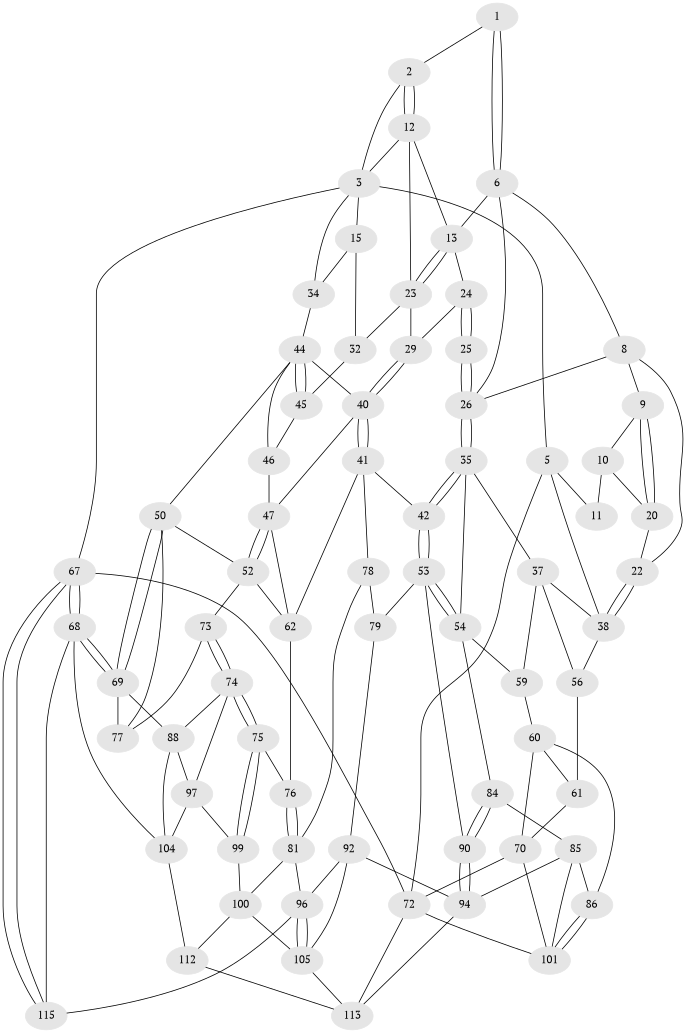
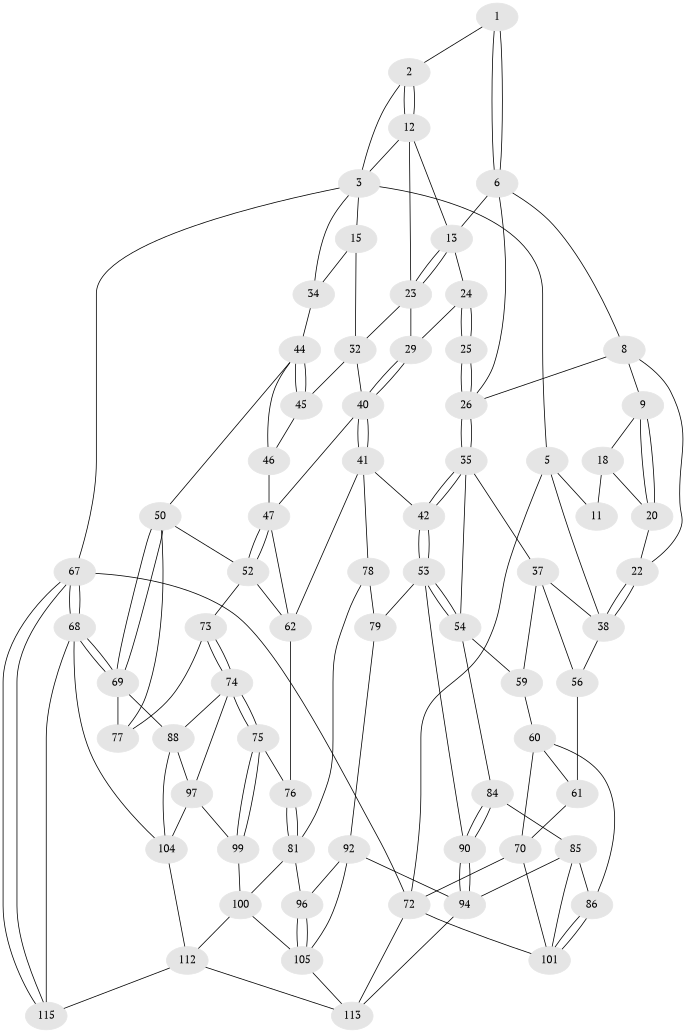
(334, 379) -> (359, 378)
(603, 461) -> (603, 461)
(188, 986) -> (117, 988)
